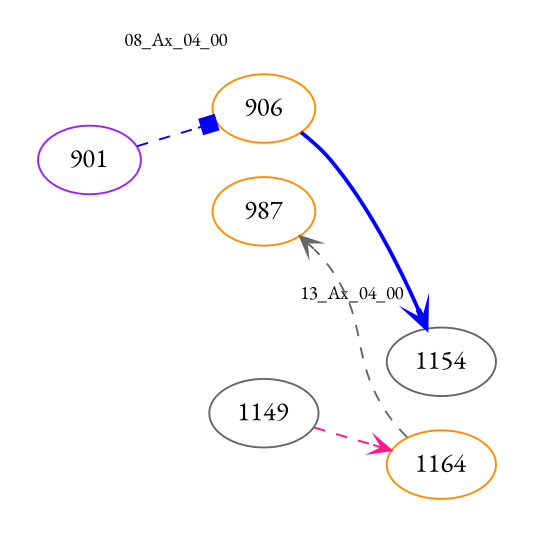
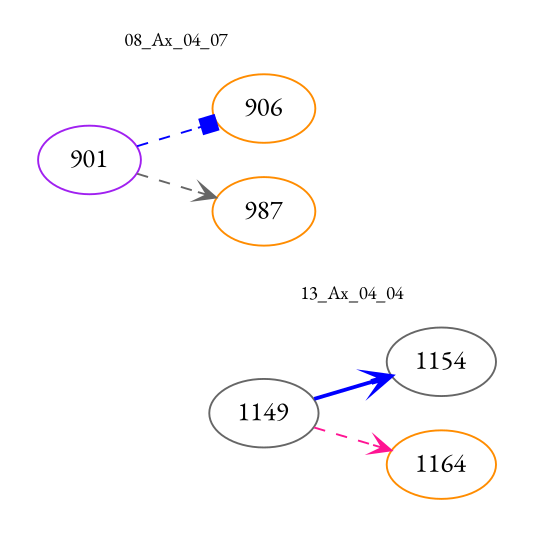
(177, 41) -> (177, 41)
(369, 215) -> (343, 390)
(353, 294) -> (353, 294)
(360, 344) -> (167, 183)
